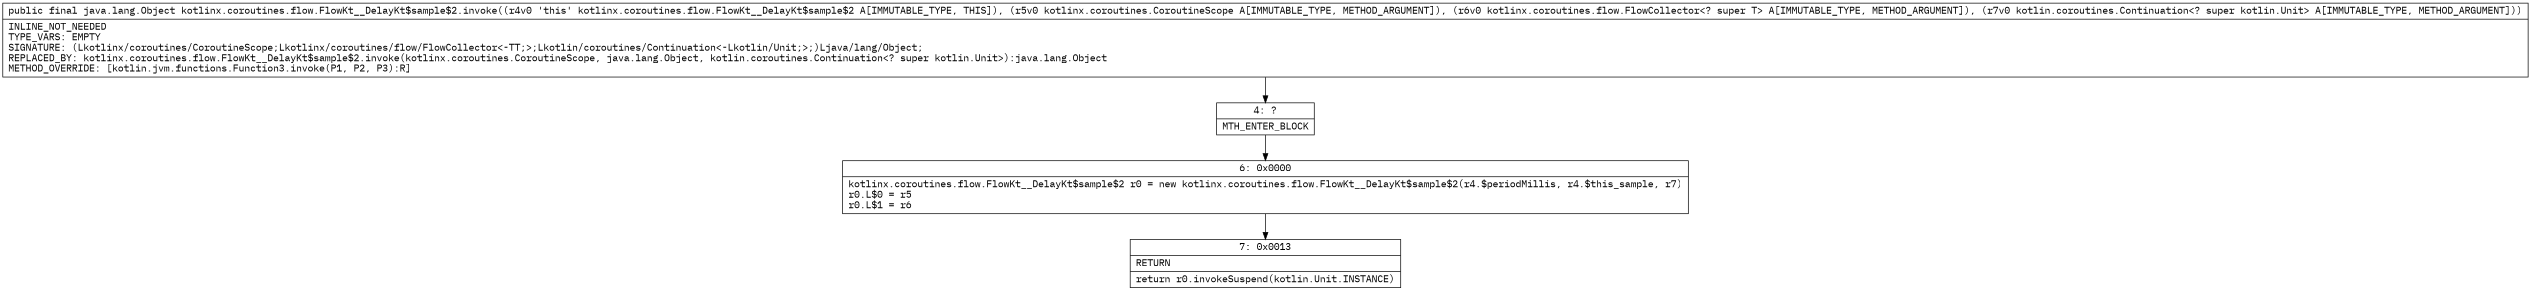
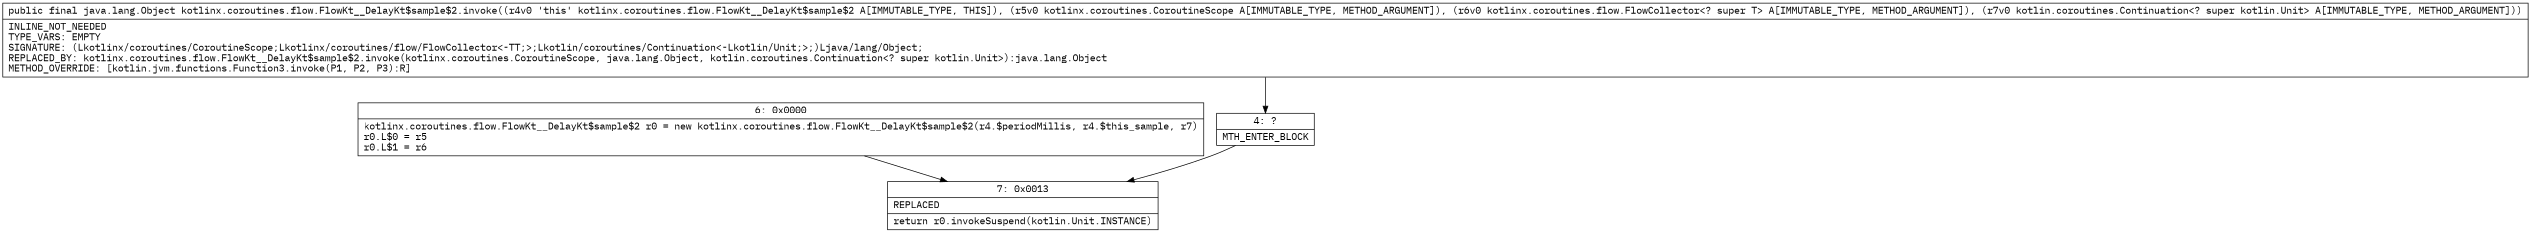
(1265, 144) -> (1185, 165)
(1153, 263) -> (916, 205)
